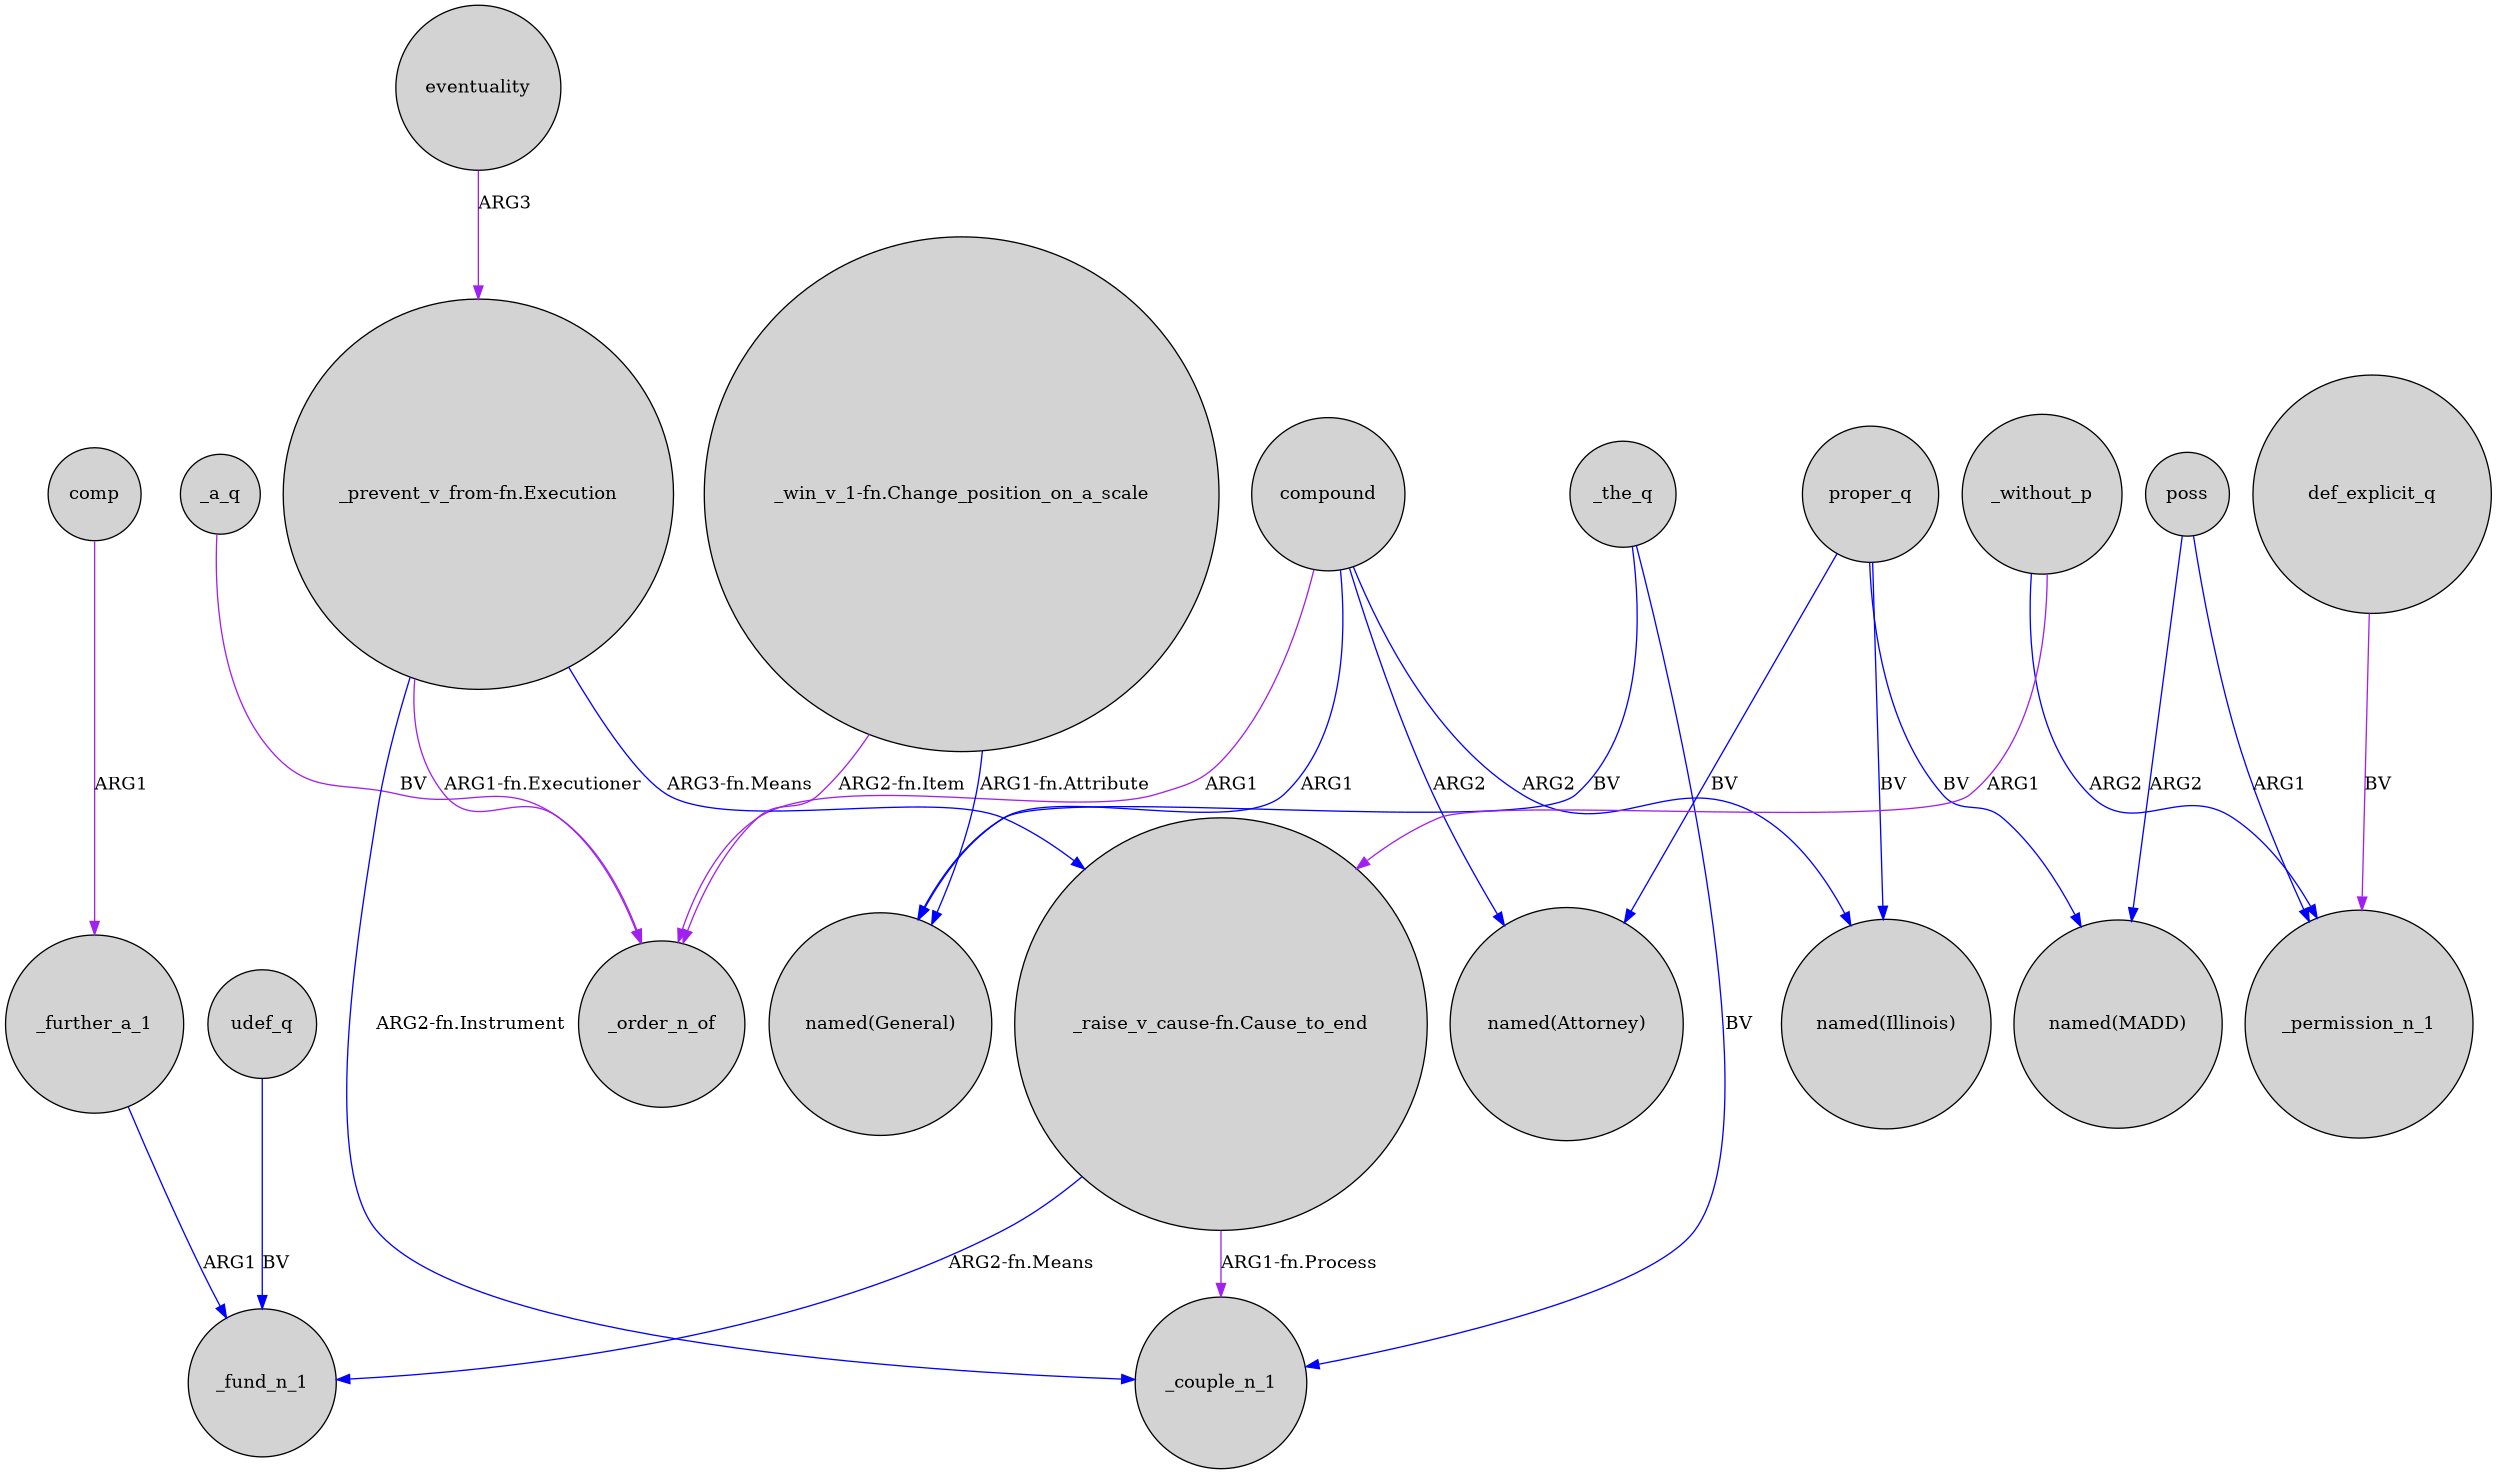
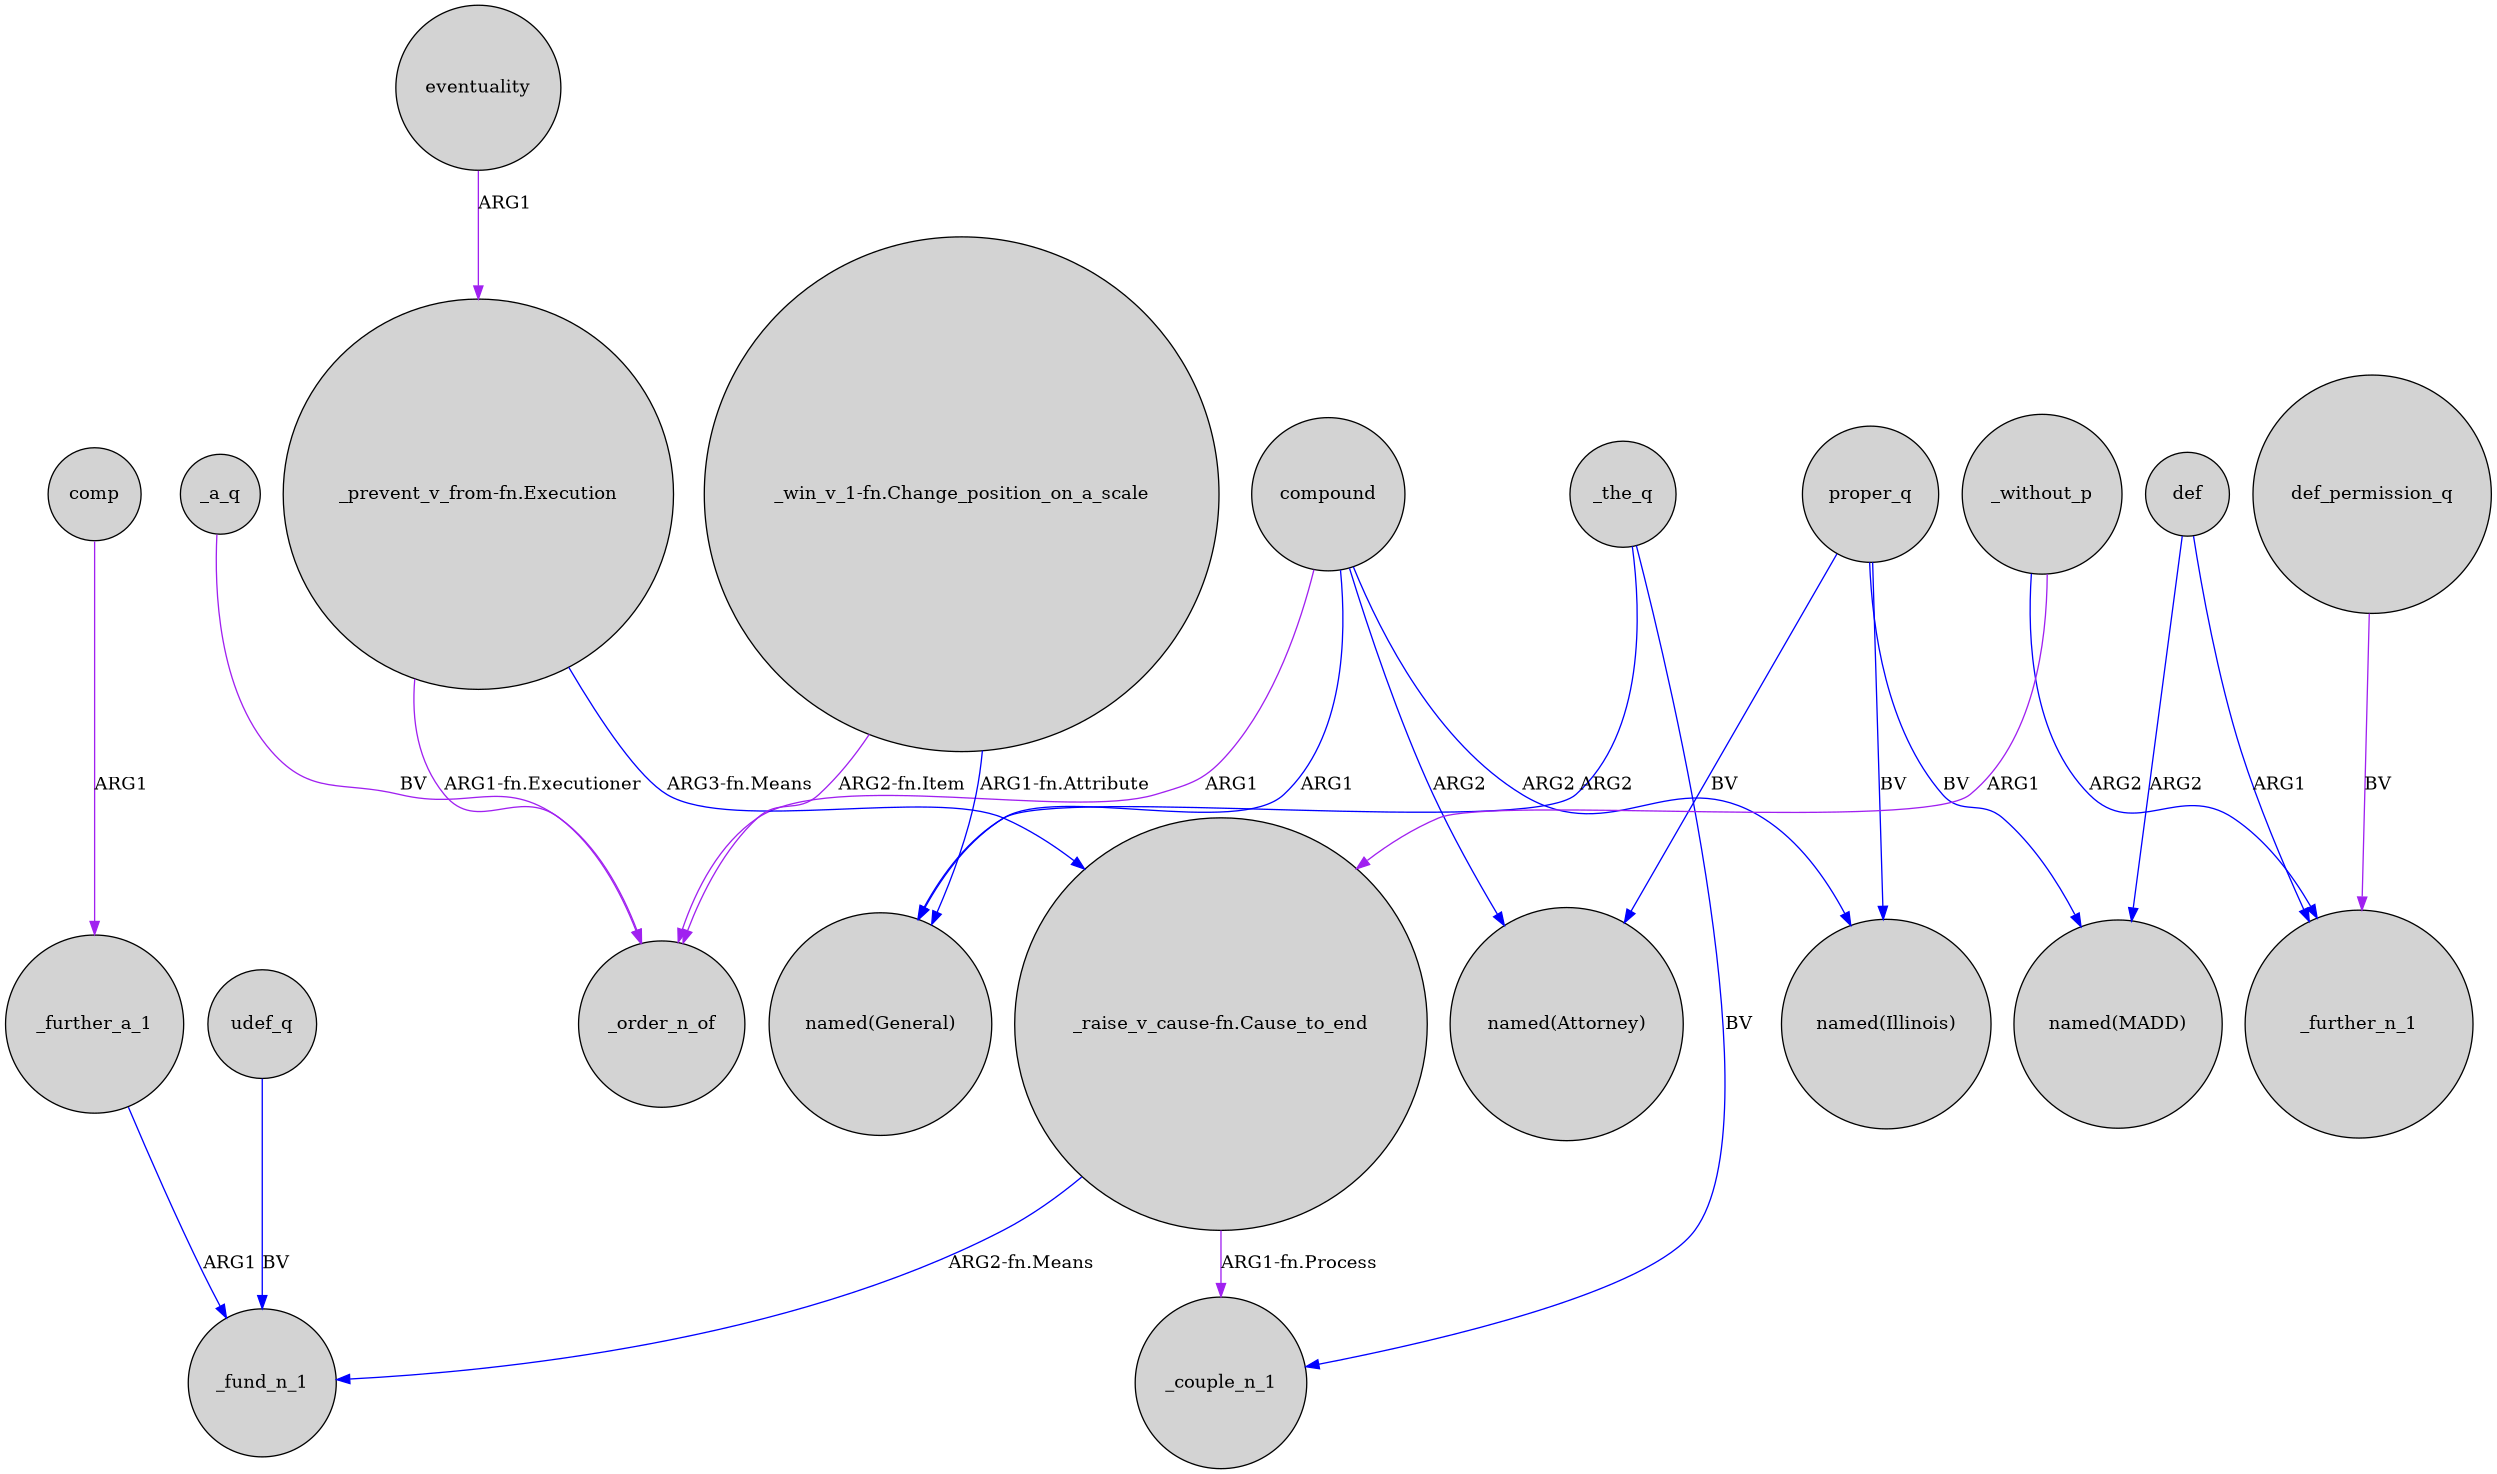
(505, 204) -> (505, 204)
(2187, 494) -> (2187, 494)
(2372, 494) -> (2372, 494)
(1607, 785) -> (1607, 785)
(2359, 1024) -> (2359, 1024)
(464, 1283) -> none
